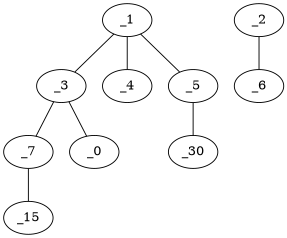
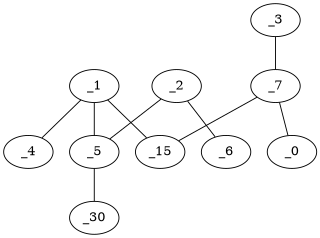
(94, 53) -> (126, 118)
(78, 119) -> (284, 119)
none -> (135, 119)
